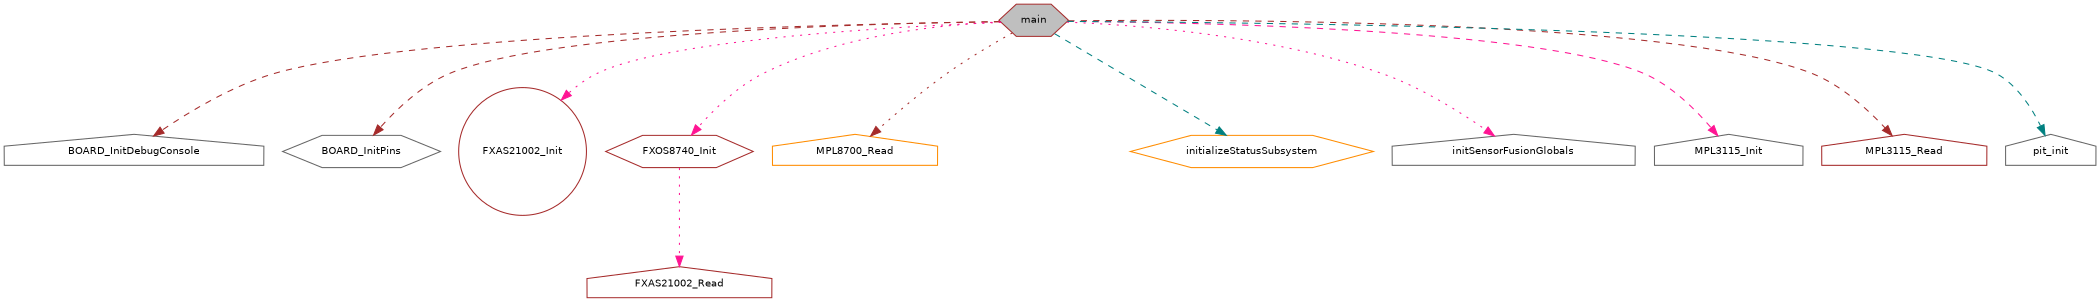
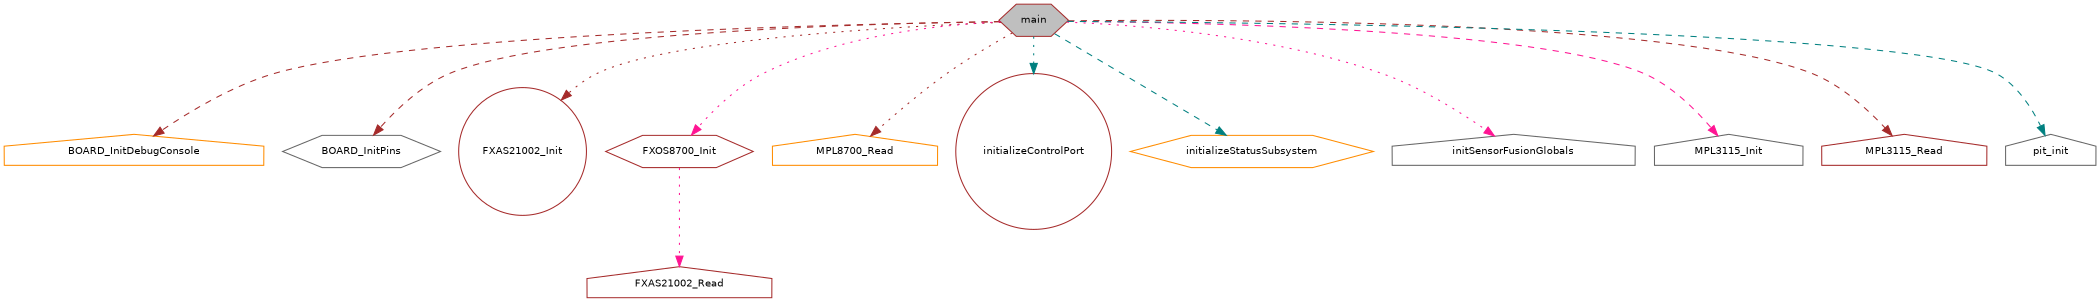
(780, 37) -> (780, 37)
(134, 151) -> (134, 151)
(679, 151) -> (679, 151)
none -> (1034, 151)
